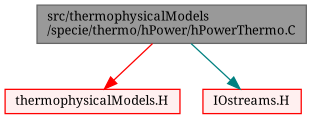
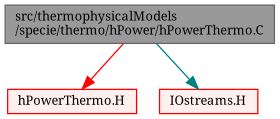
(93, 101) -> (72, 101)
